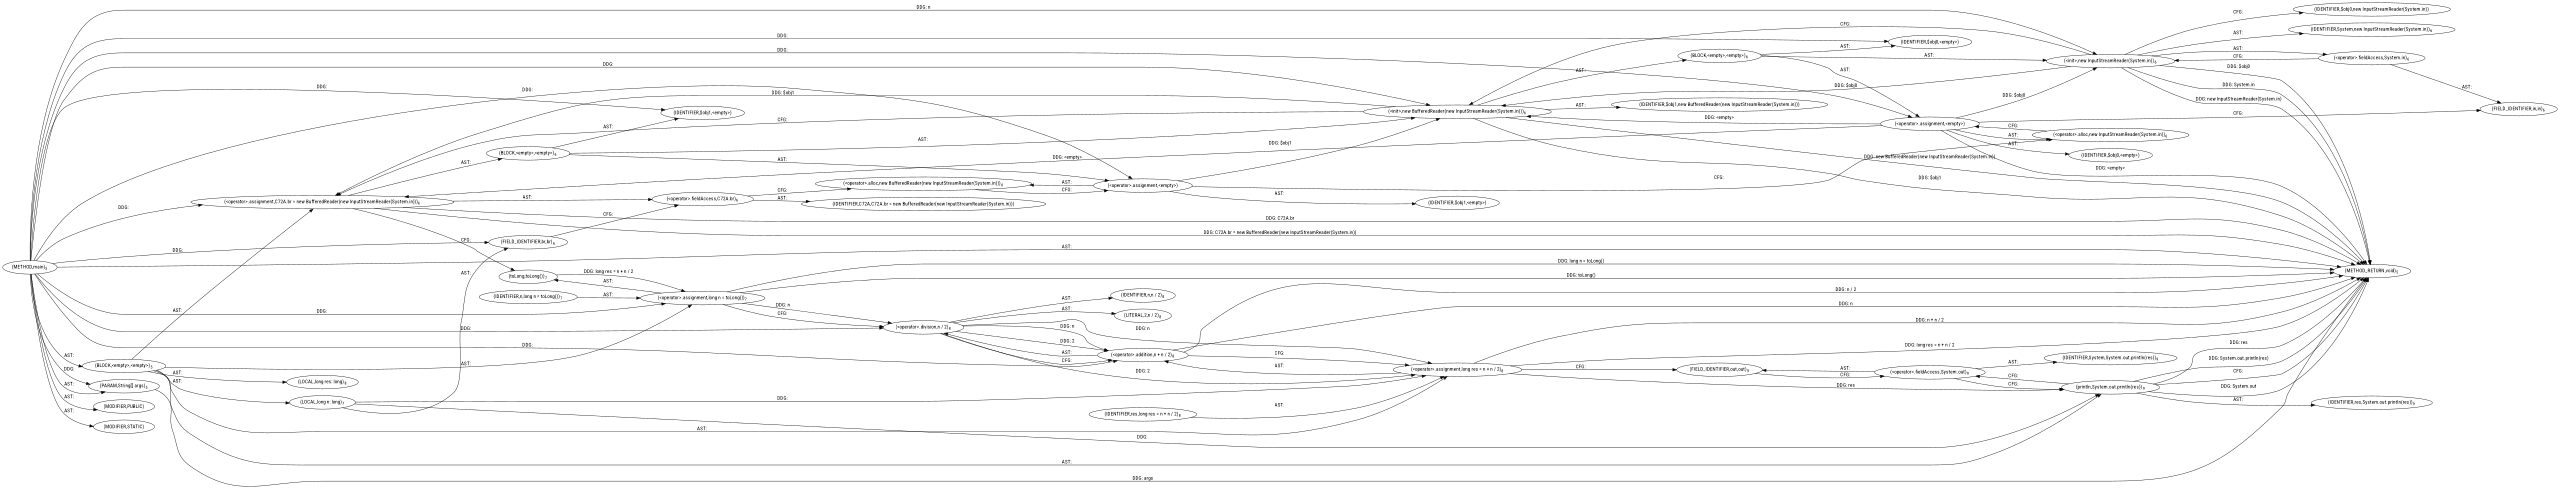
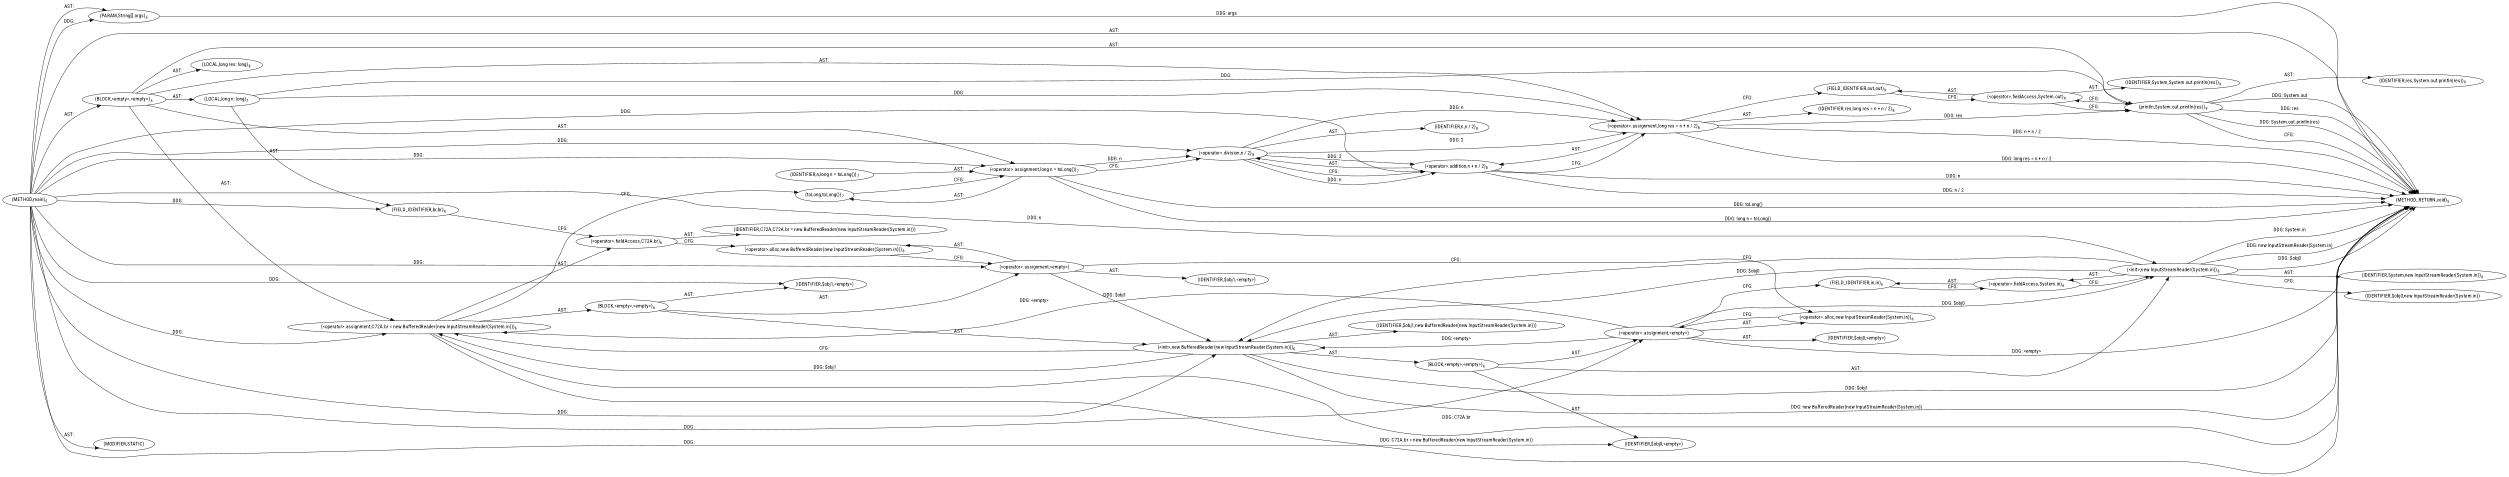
(609, 272) -> (960, 180)
none -> (1935, 290)
(1143, 316) -> none
(124, 406) -> none
(1319, 414) -> (1756, 118)
